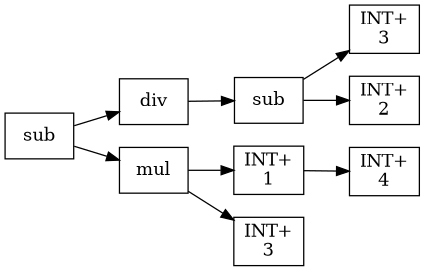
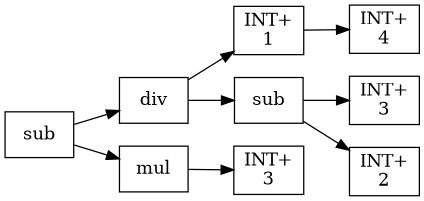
(204, 170) -> (206, 69)
